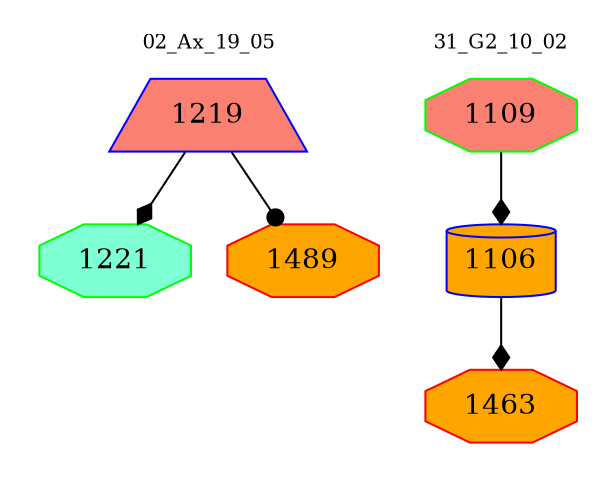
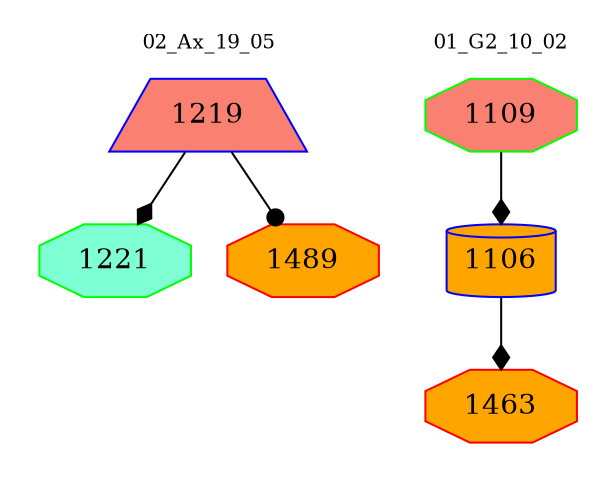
(501, 43) -> (501, 43)
